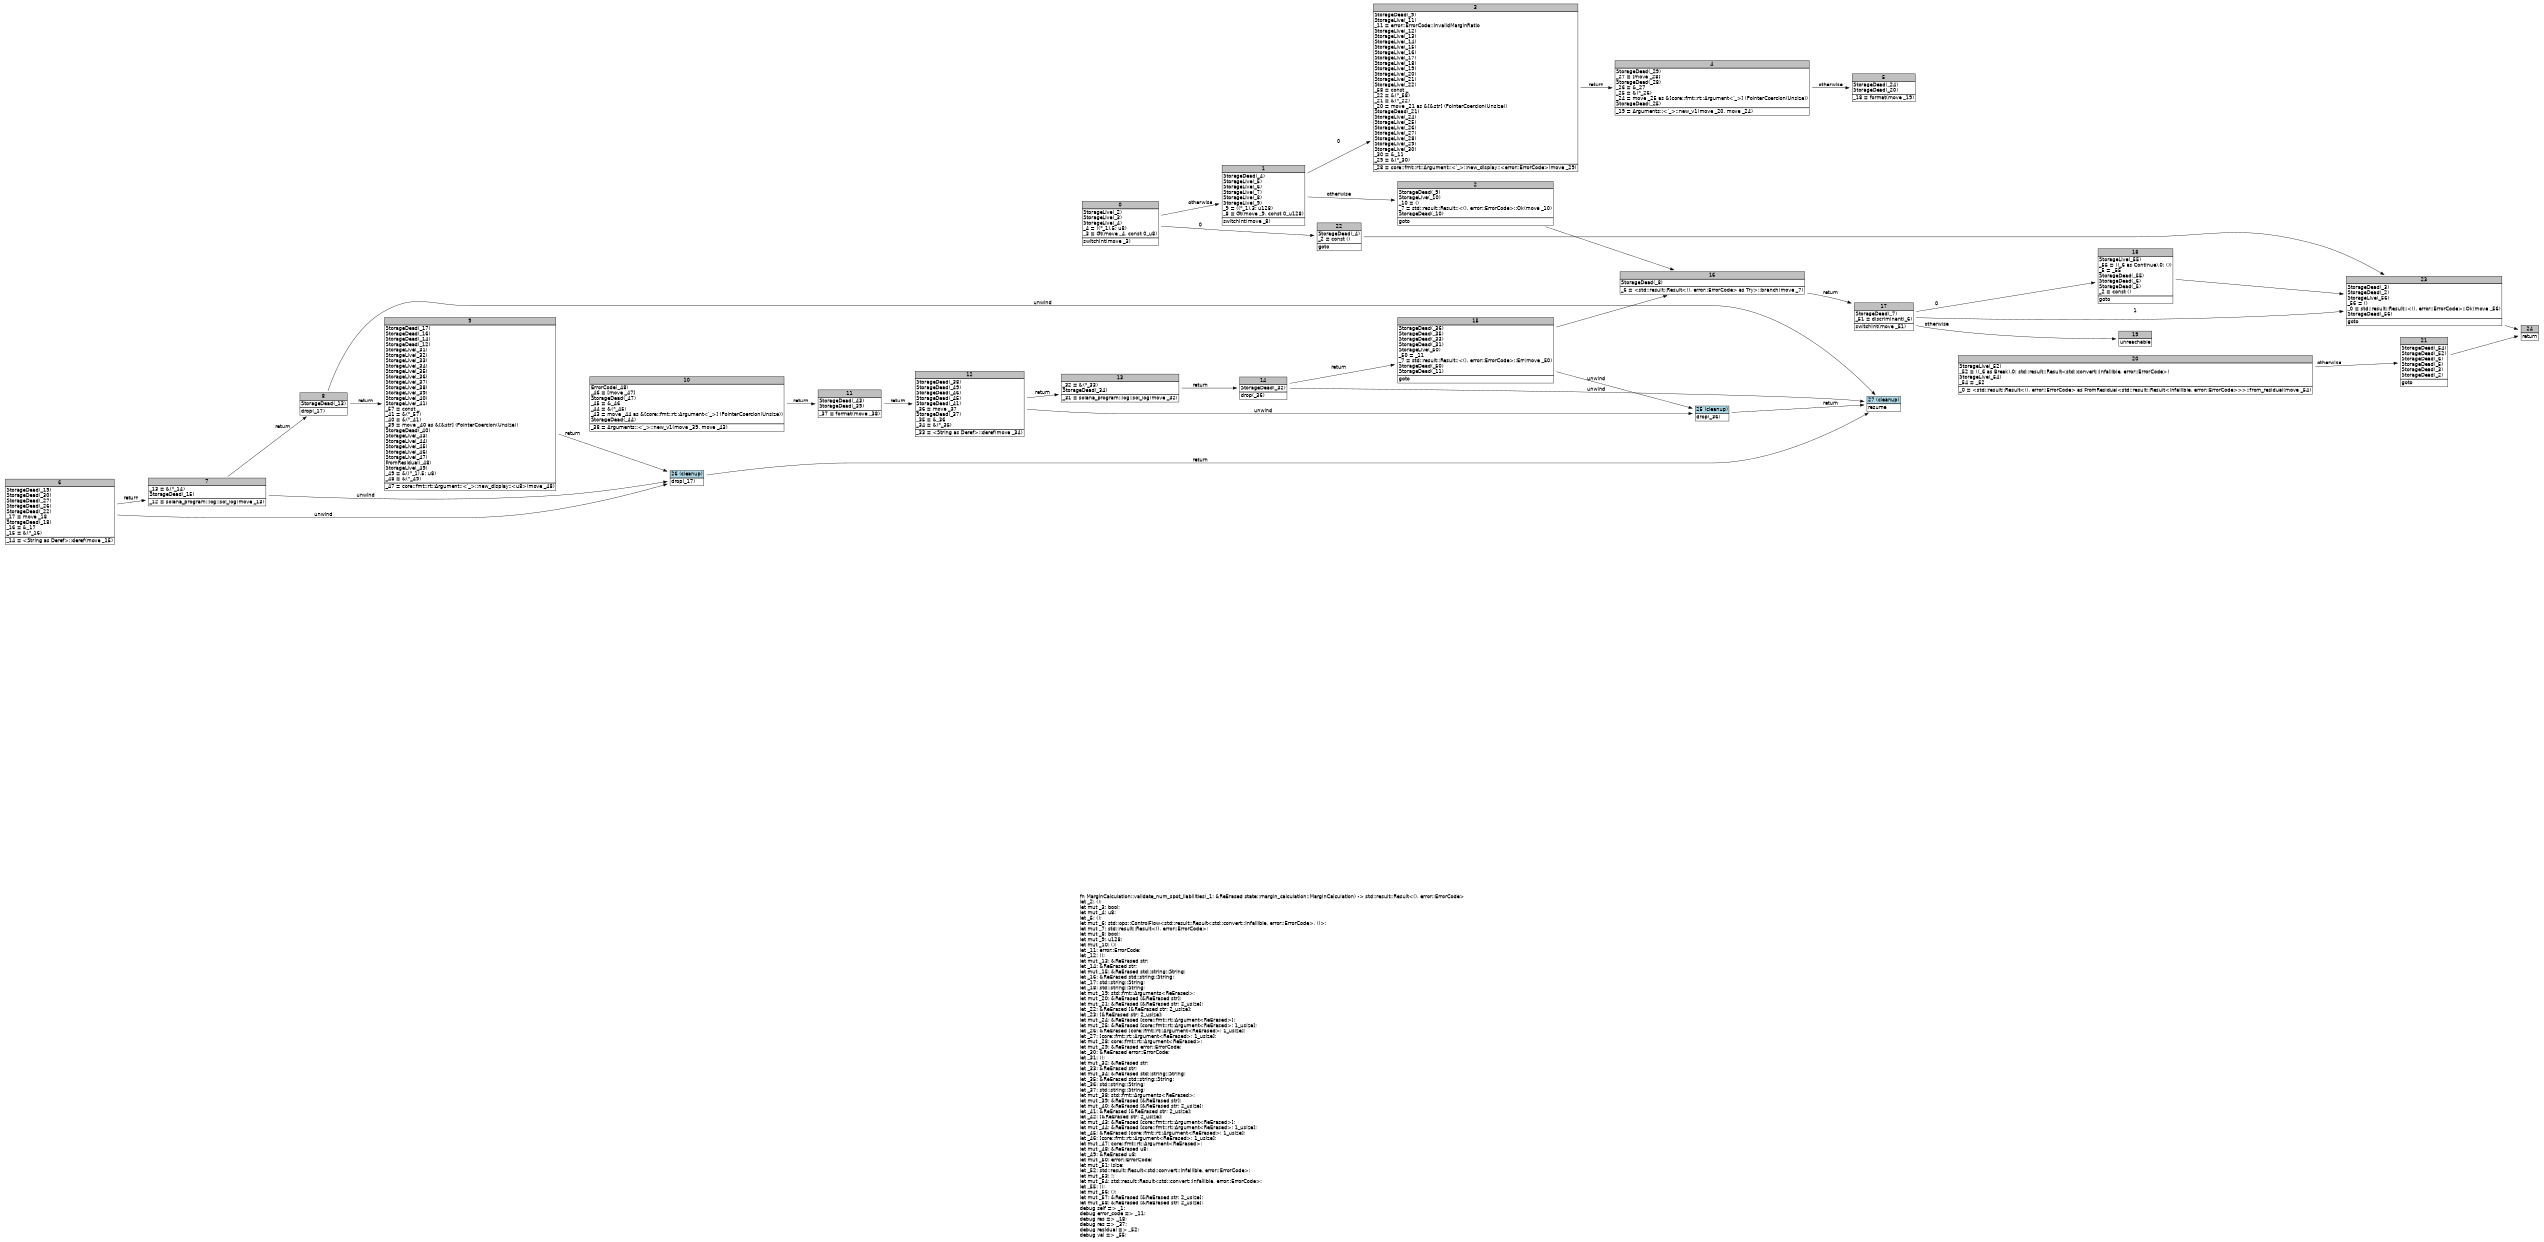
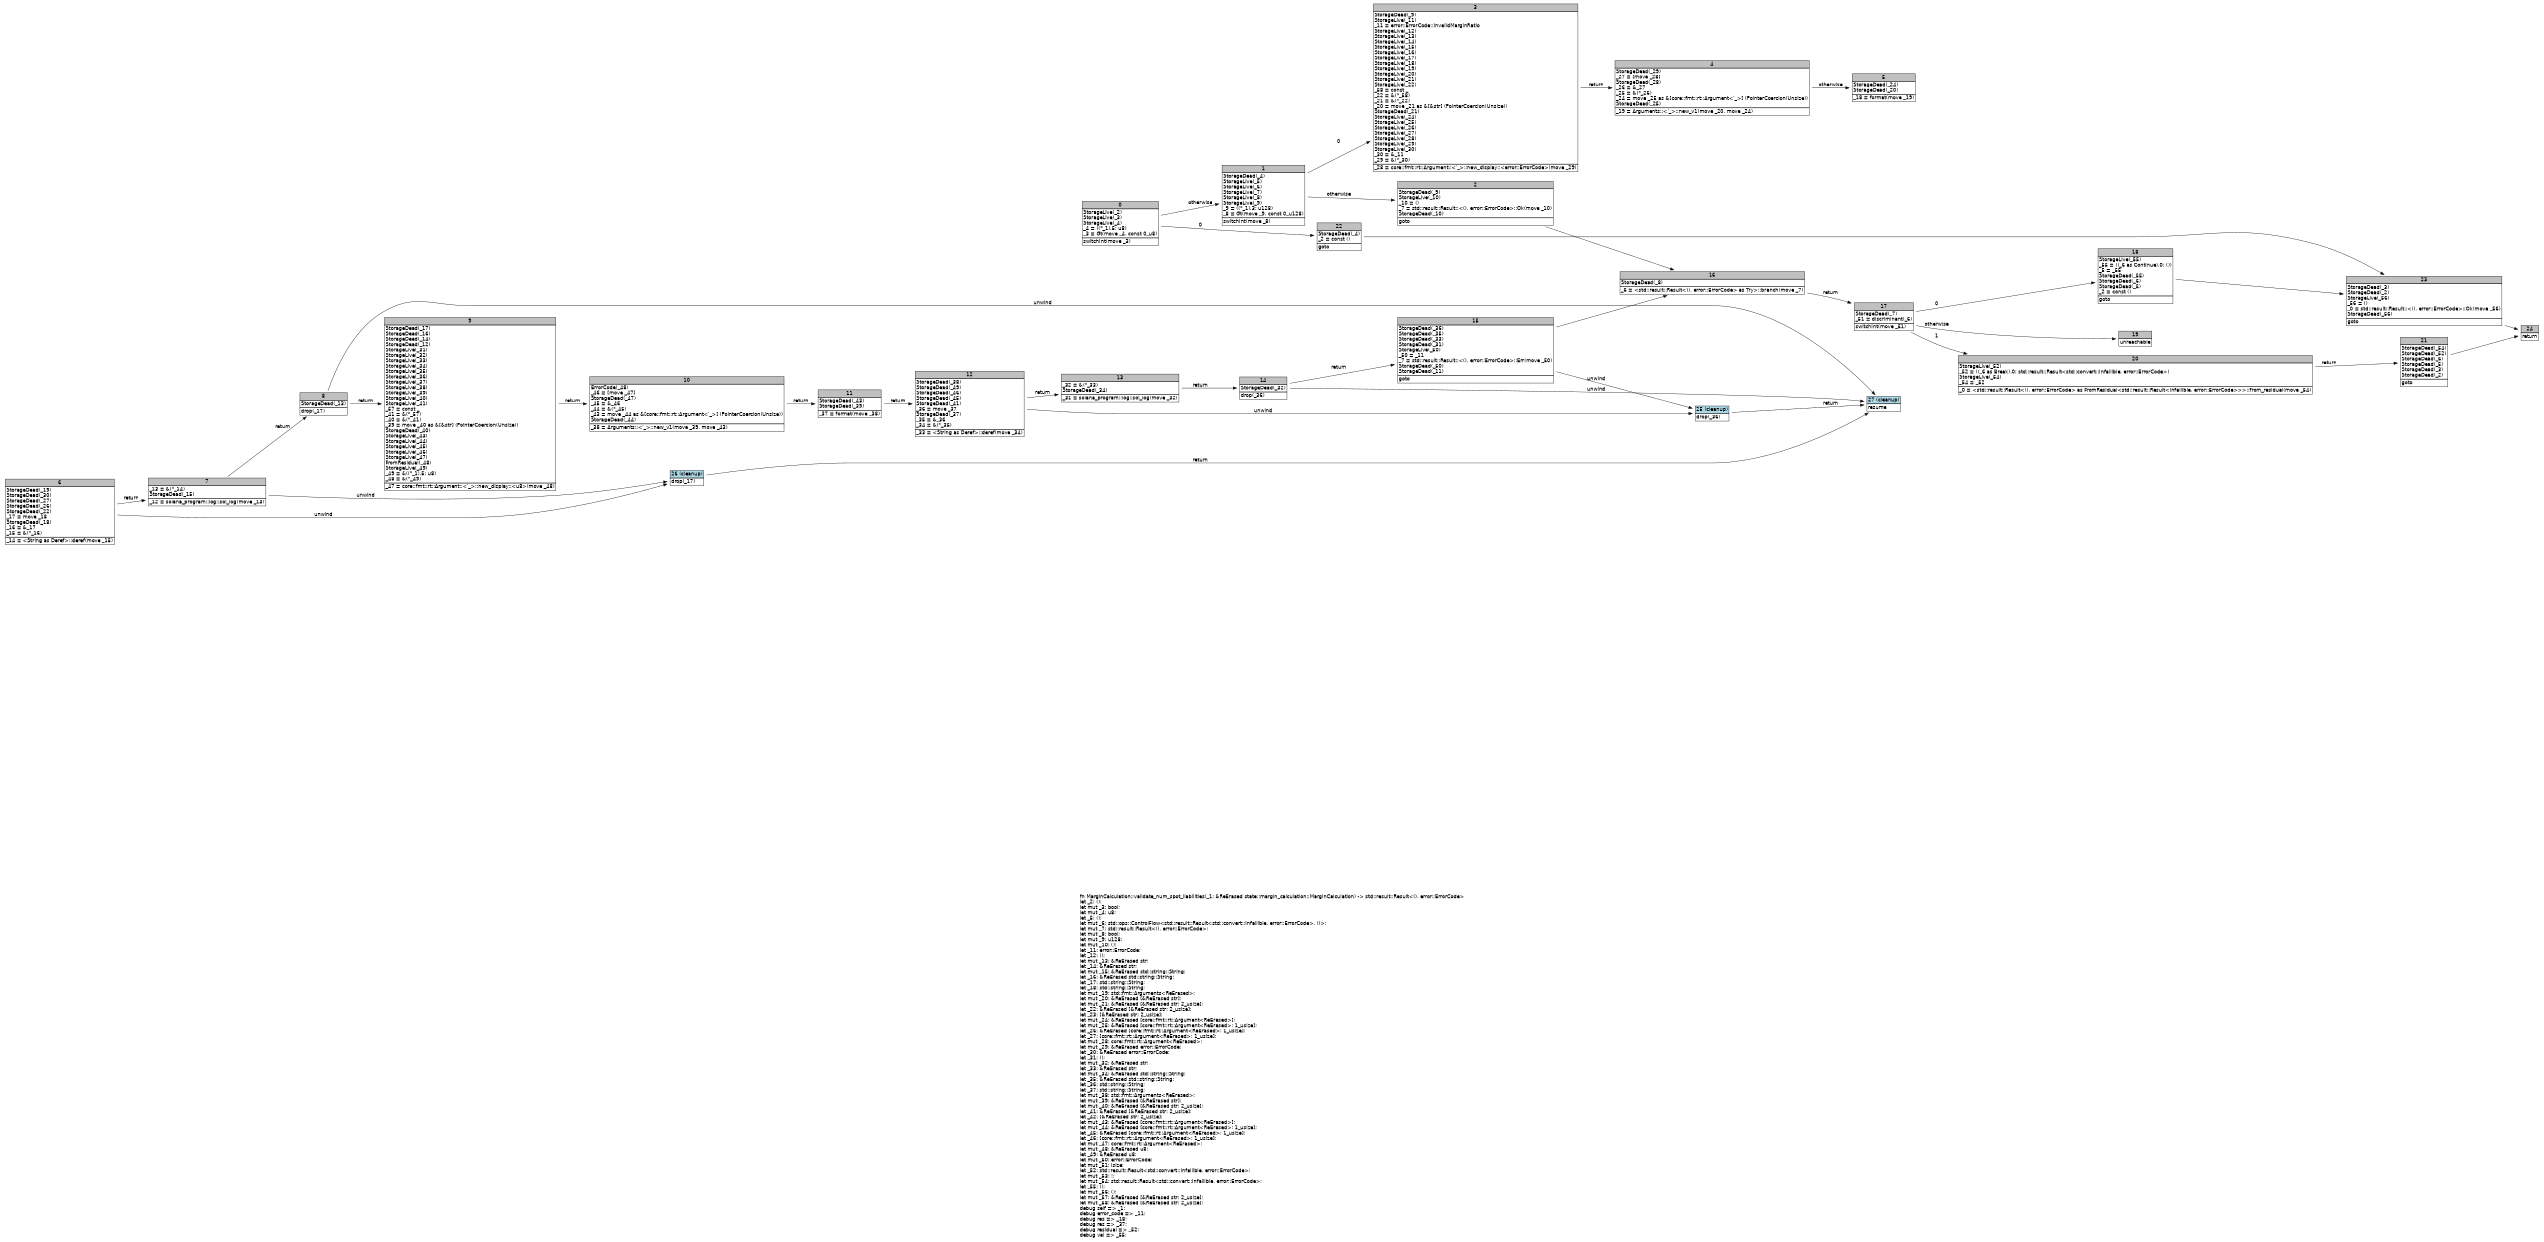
(2128, 319) -> (1937, 344)
(2329, 363) -> (2329, 363)
(611, 452) -> (571, 404)
